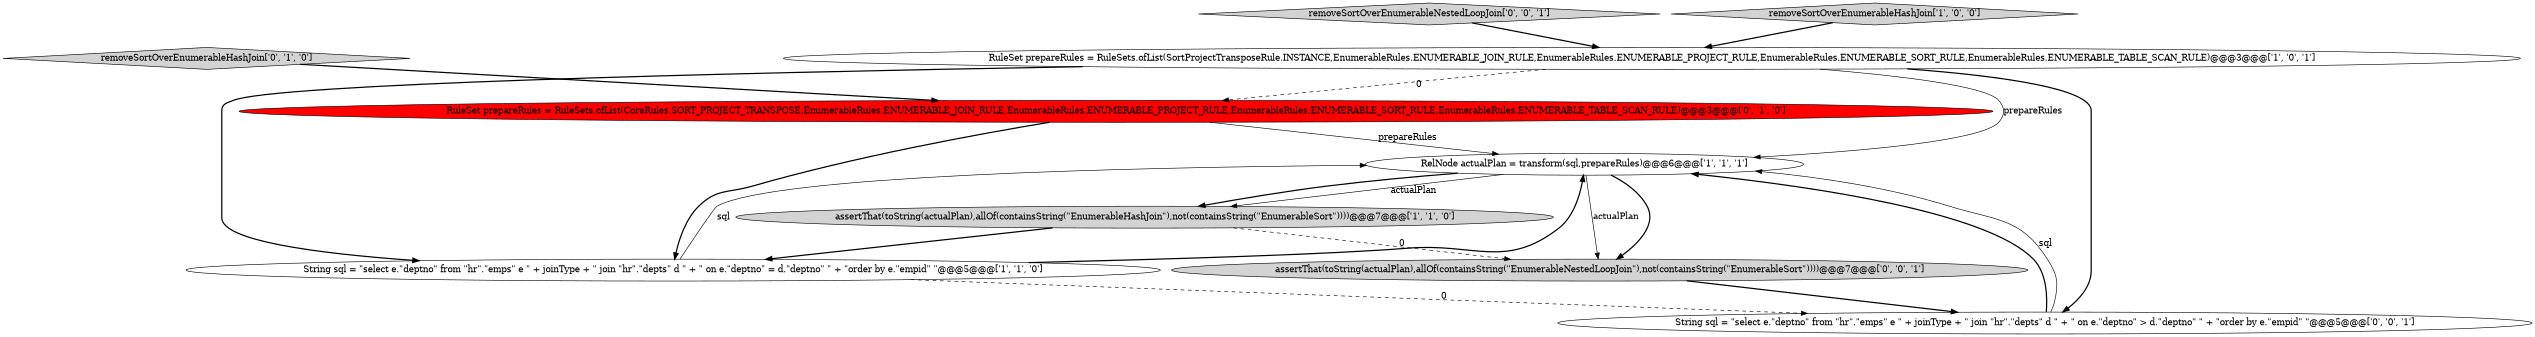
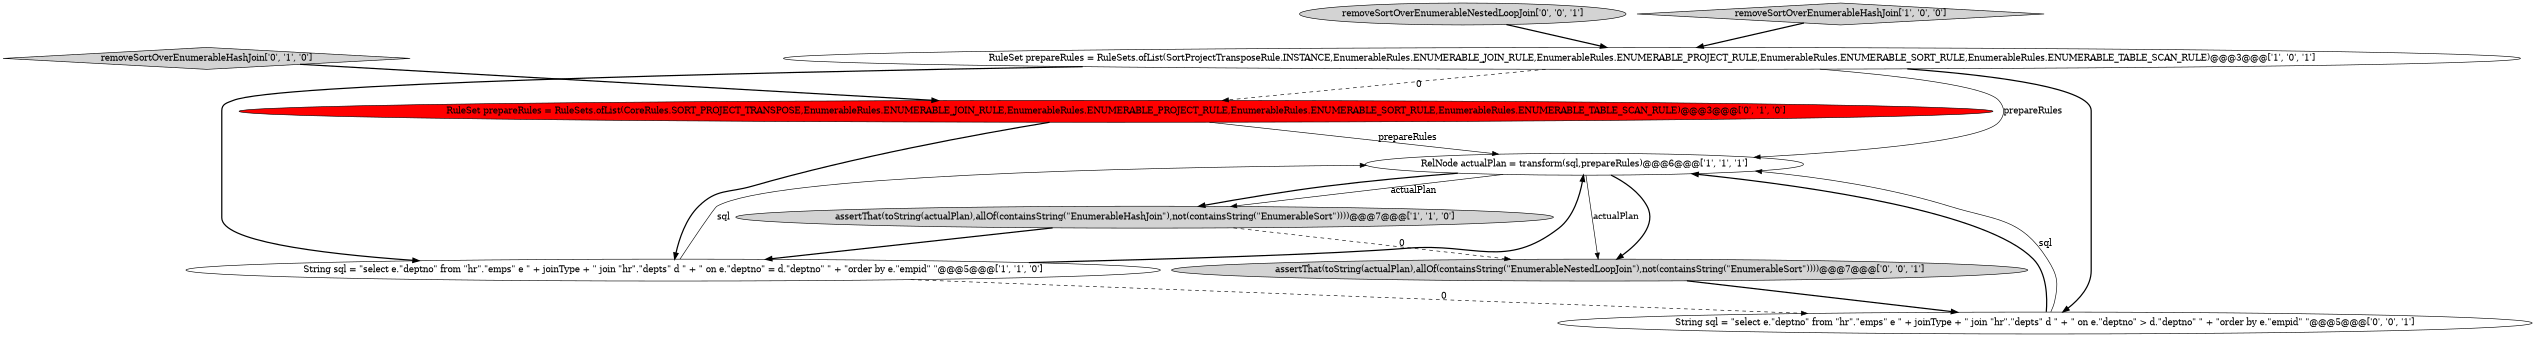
(1429, 14) -> (1463, 14)
